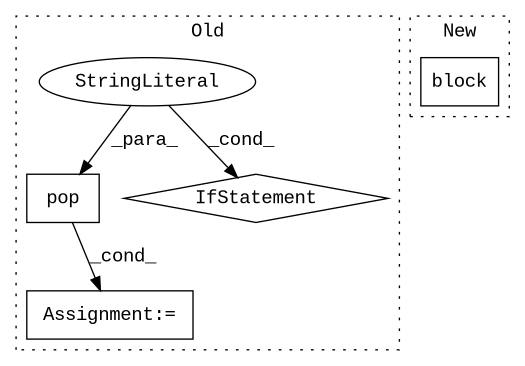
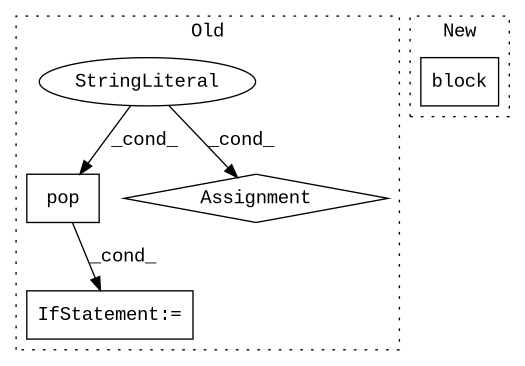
(145, 140) -> (145, 140)
(256, 198) -> (256, 198)
(110, 315) -> (110, 315)
